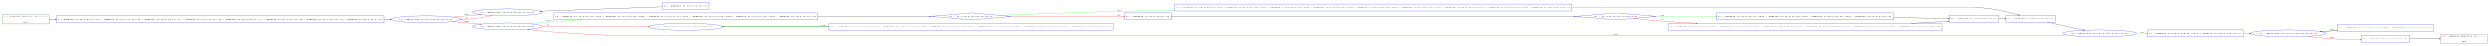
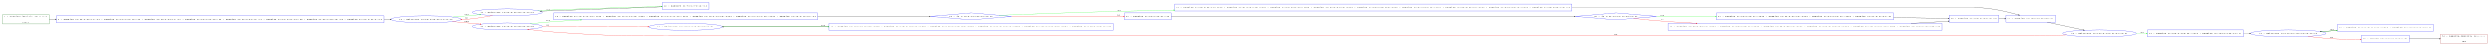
none -> (599, 8)
(466, 16) -> (466, 16)
